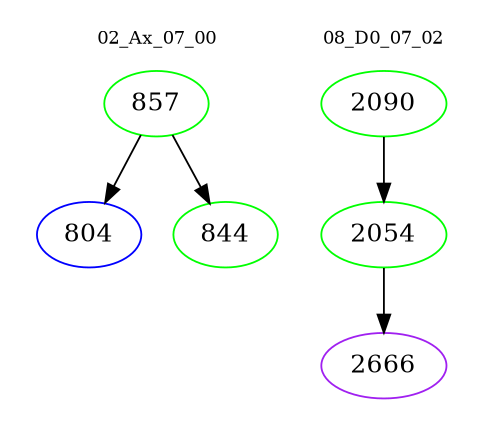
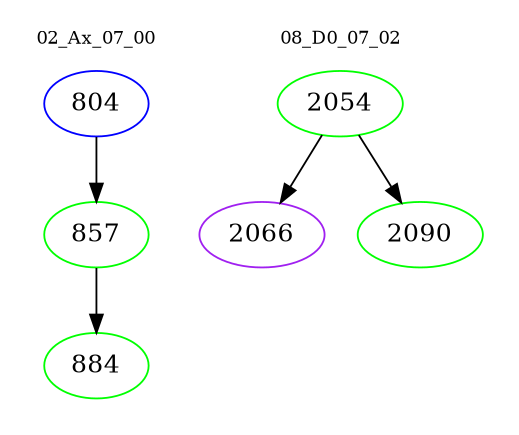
(384, 160) -> (375, 161)
(127, 161) -> (96, 160)
(226, 235) -> (96, 366)
(384, 366) -> (262, 235)
